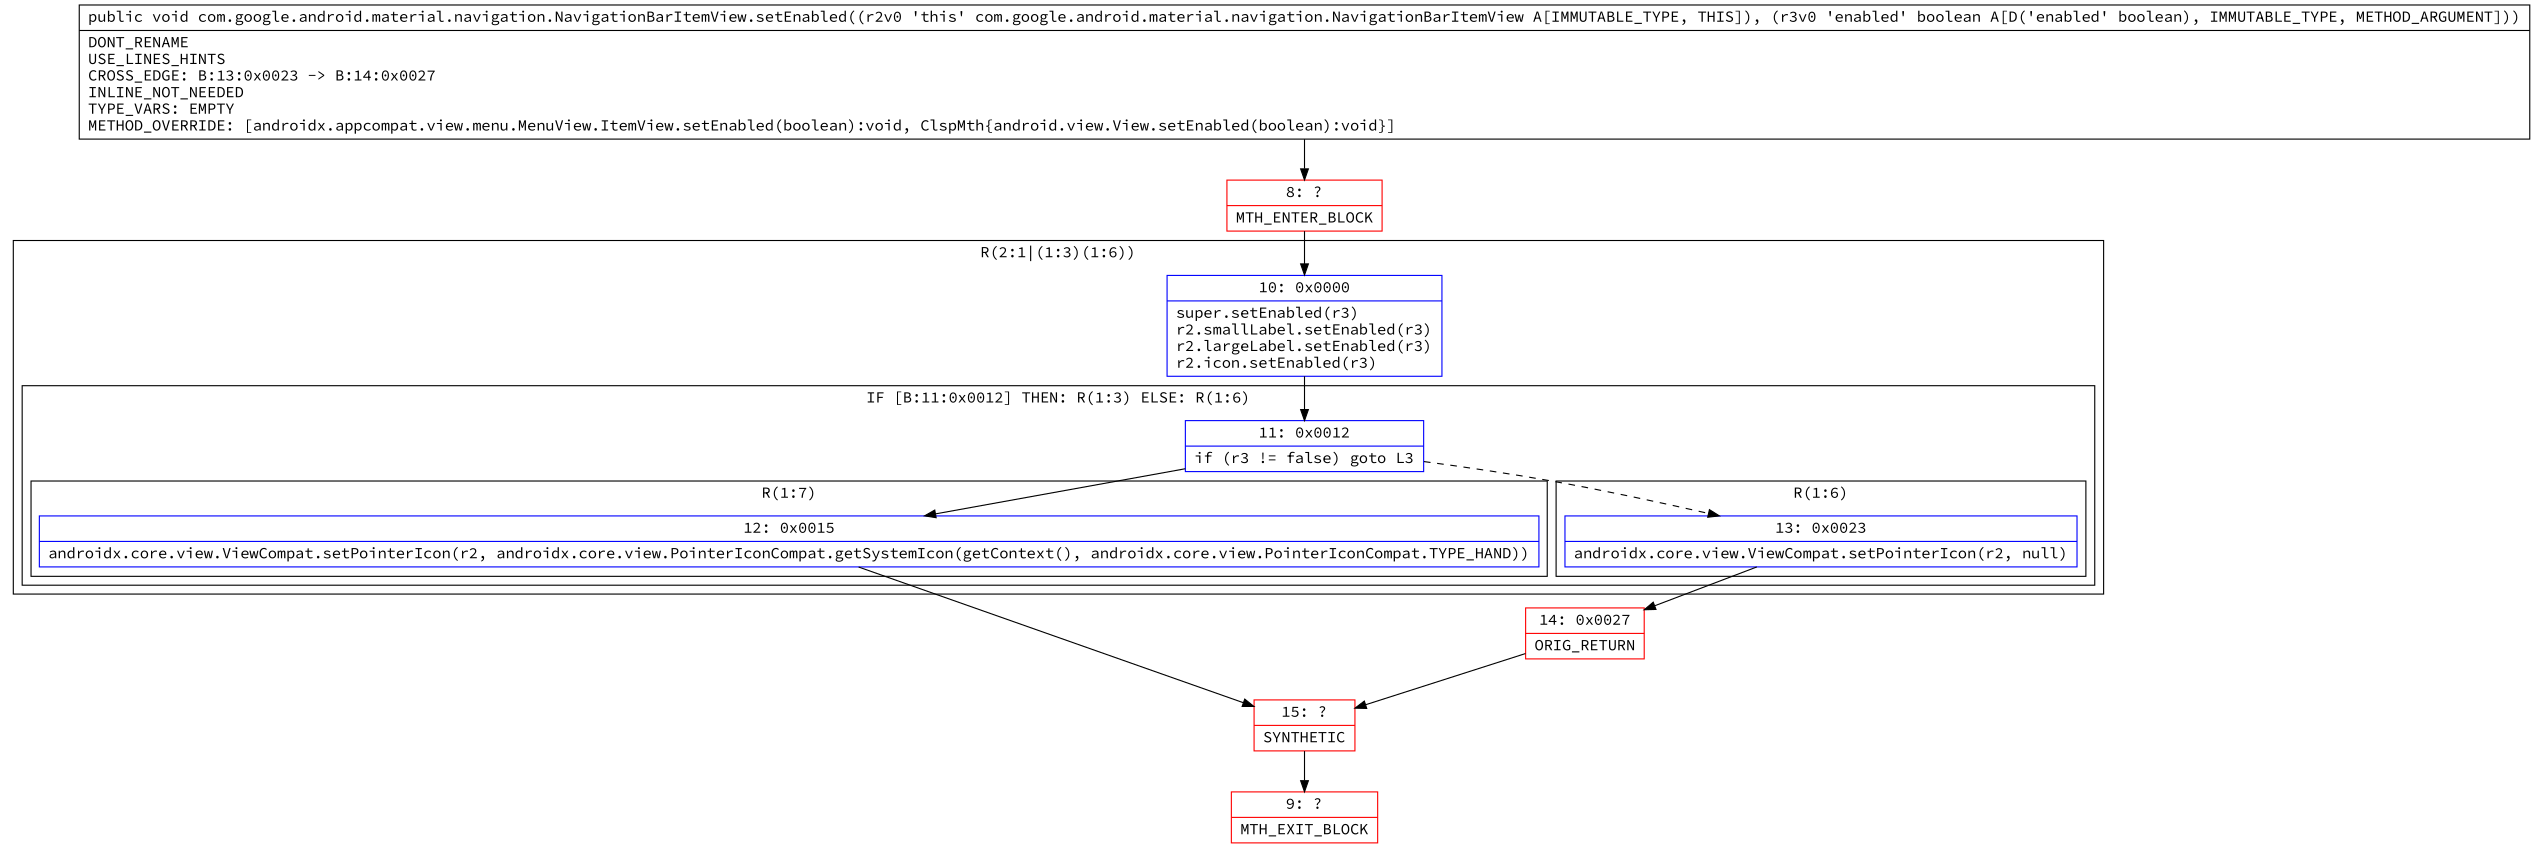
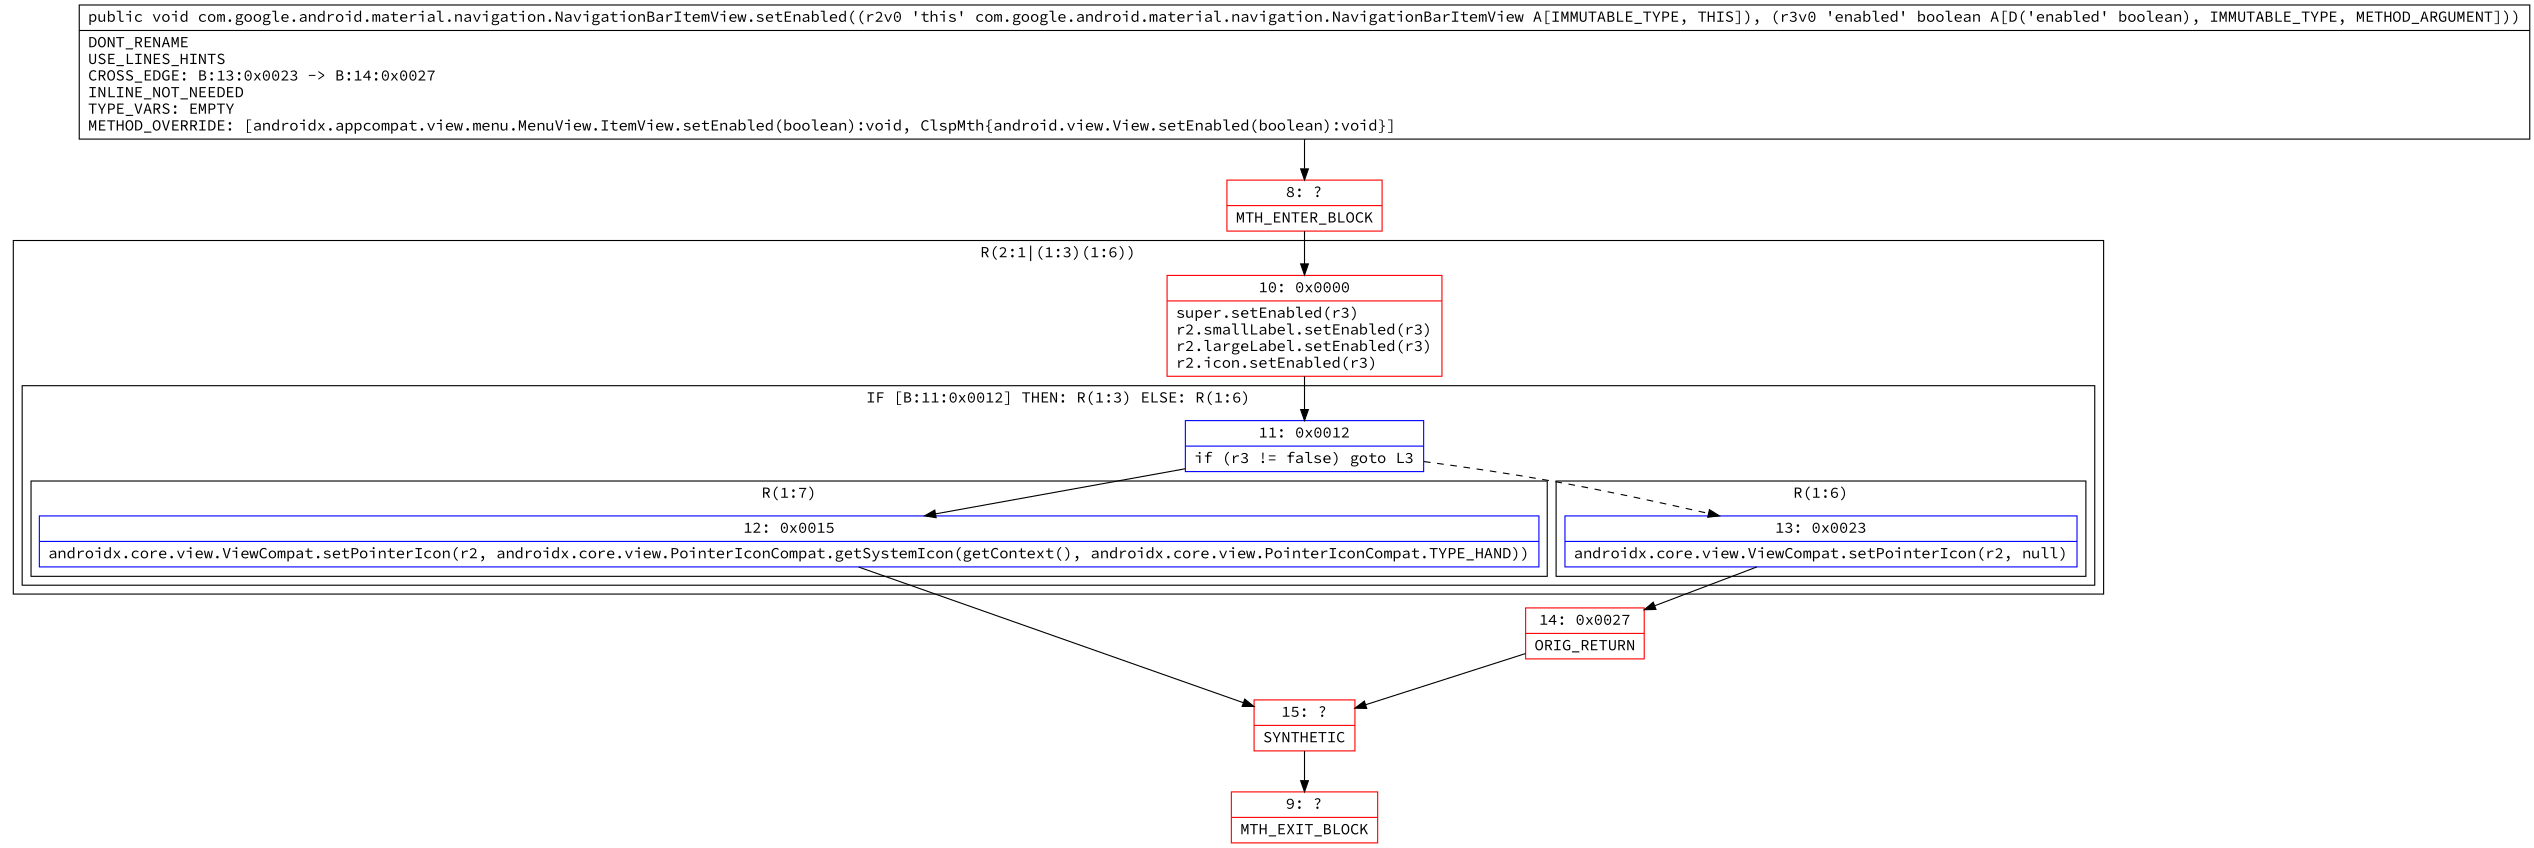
(1305, 326) -> (1305, 326)
